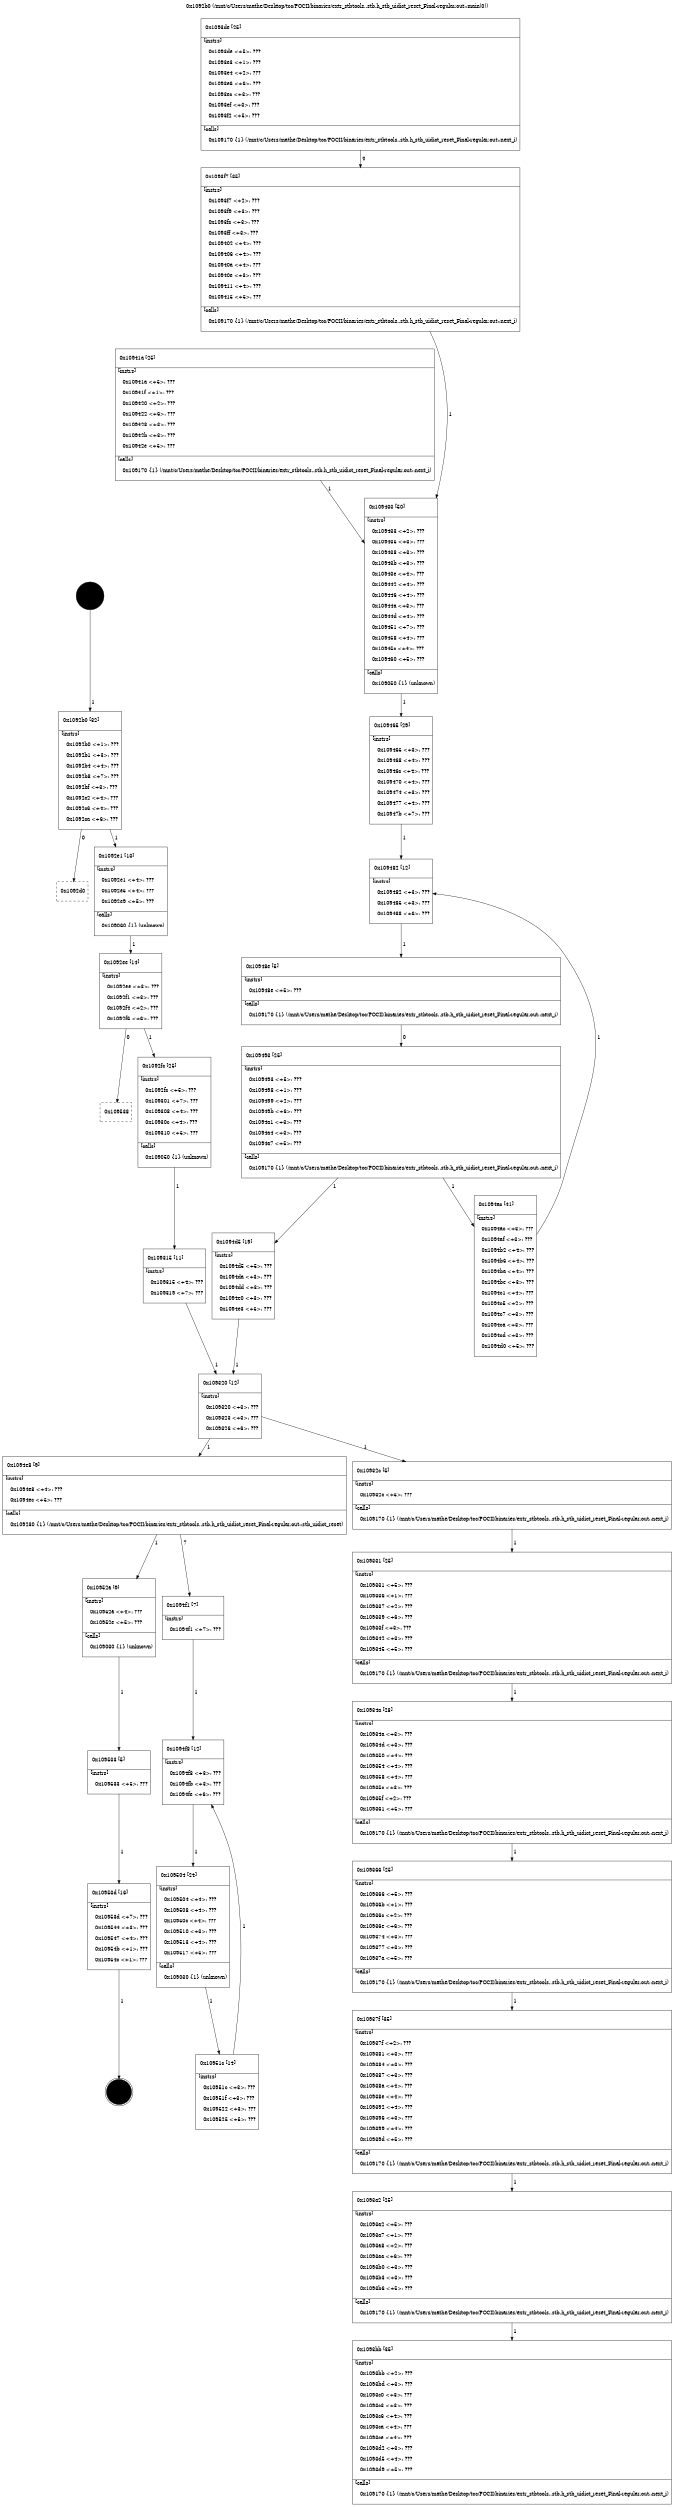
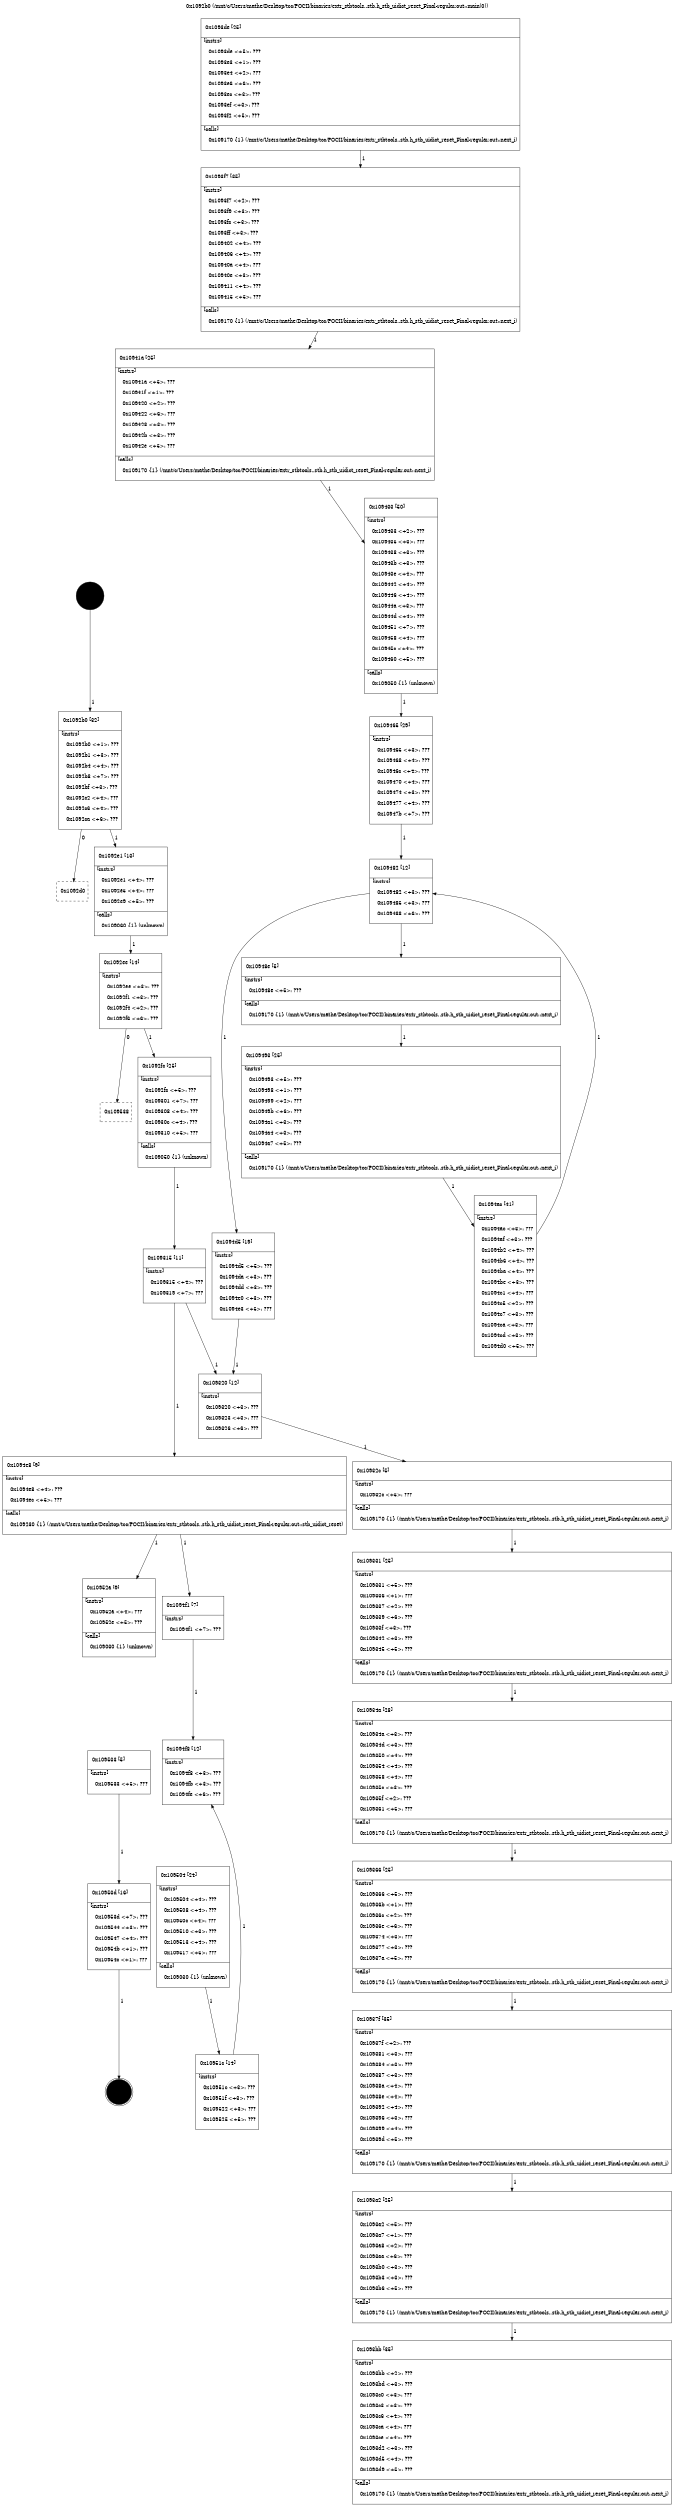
(363, 159) -> (363, 159)
(447, 412) -> (314, 339)
(404, 1038) -> (404, 1038)
(308, 1209) -> (223, 1017)
(205, 1446) -> (174, 1378)
(184, 1543) -> (184, 1543)
(119, 1702) -> none
(193, 1834) -> none
